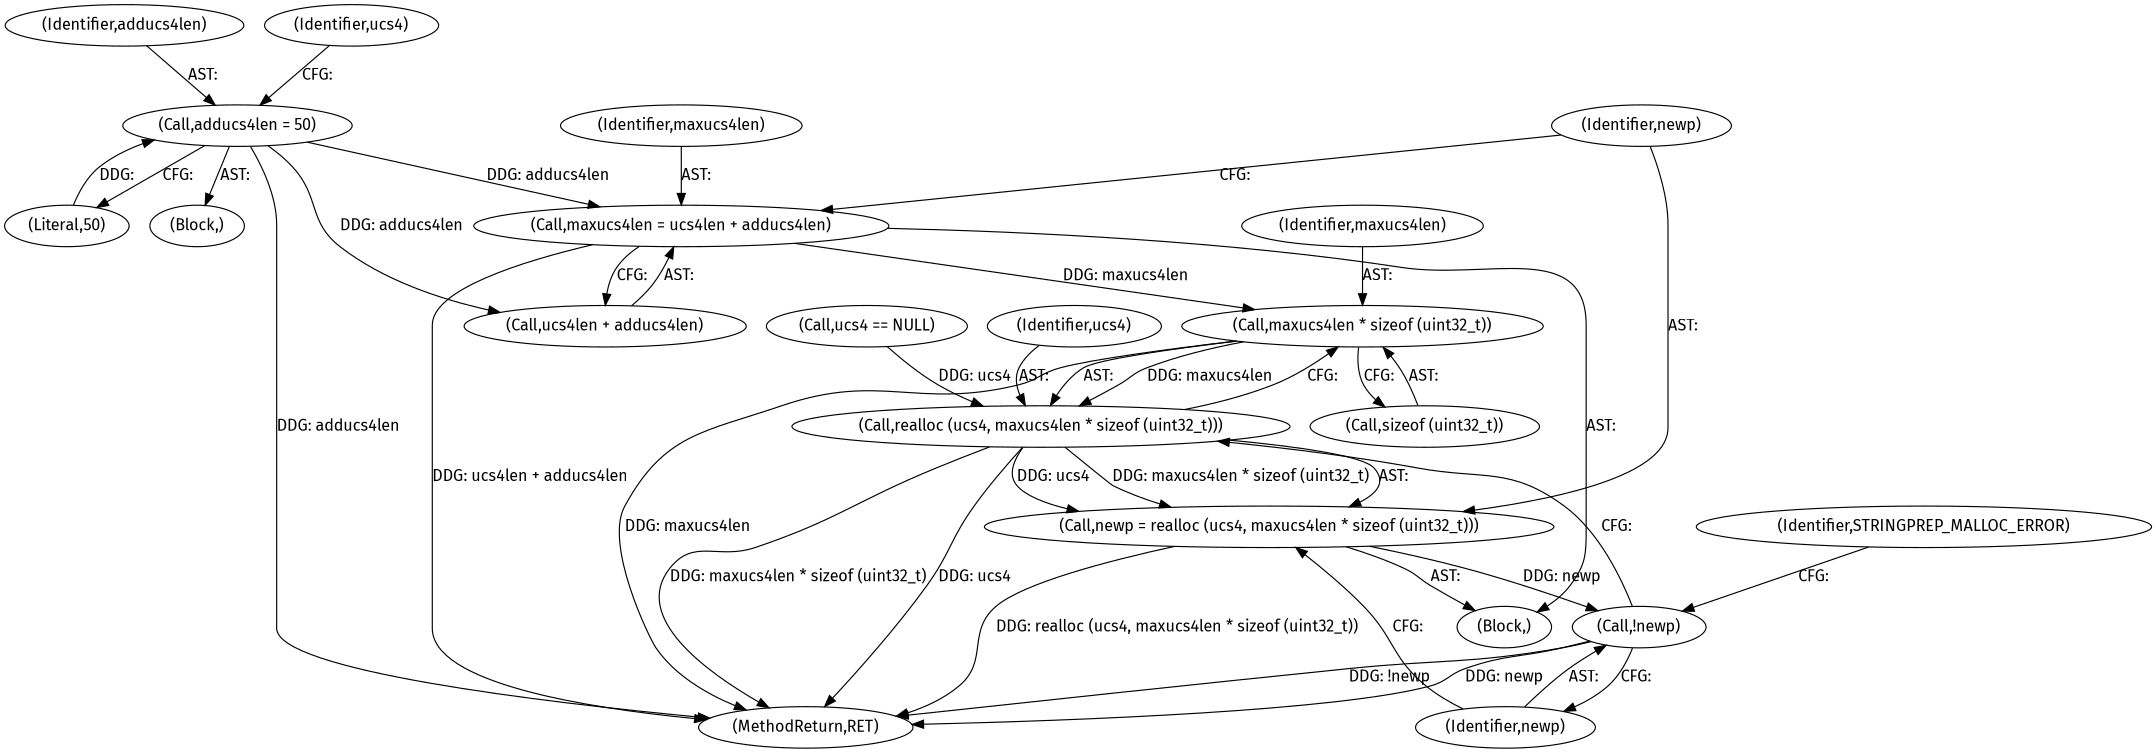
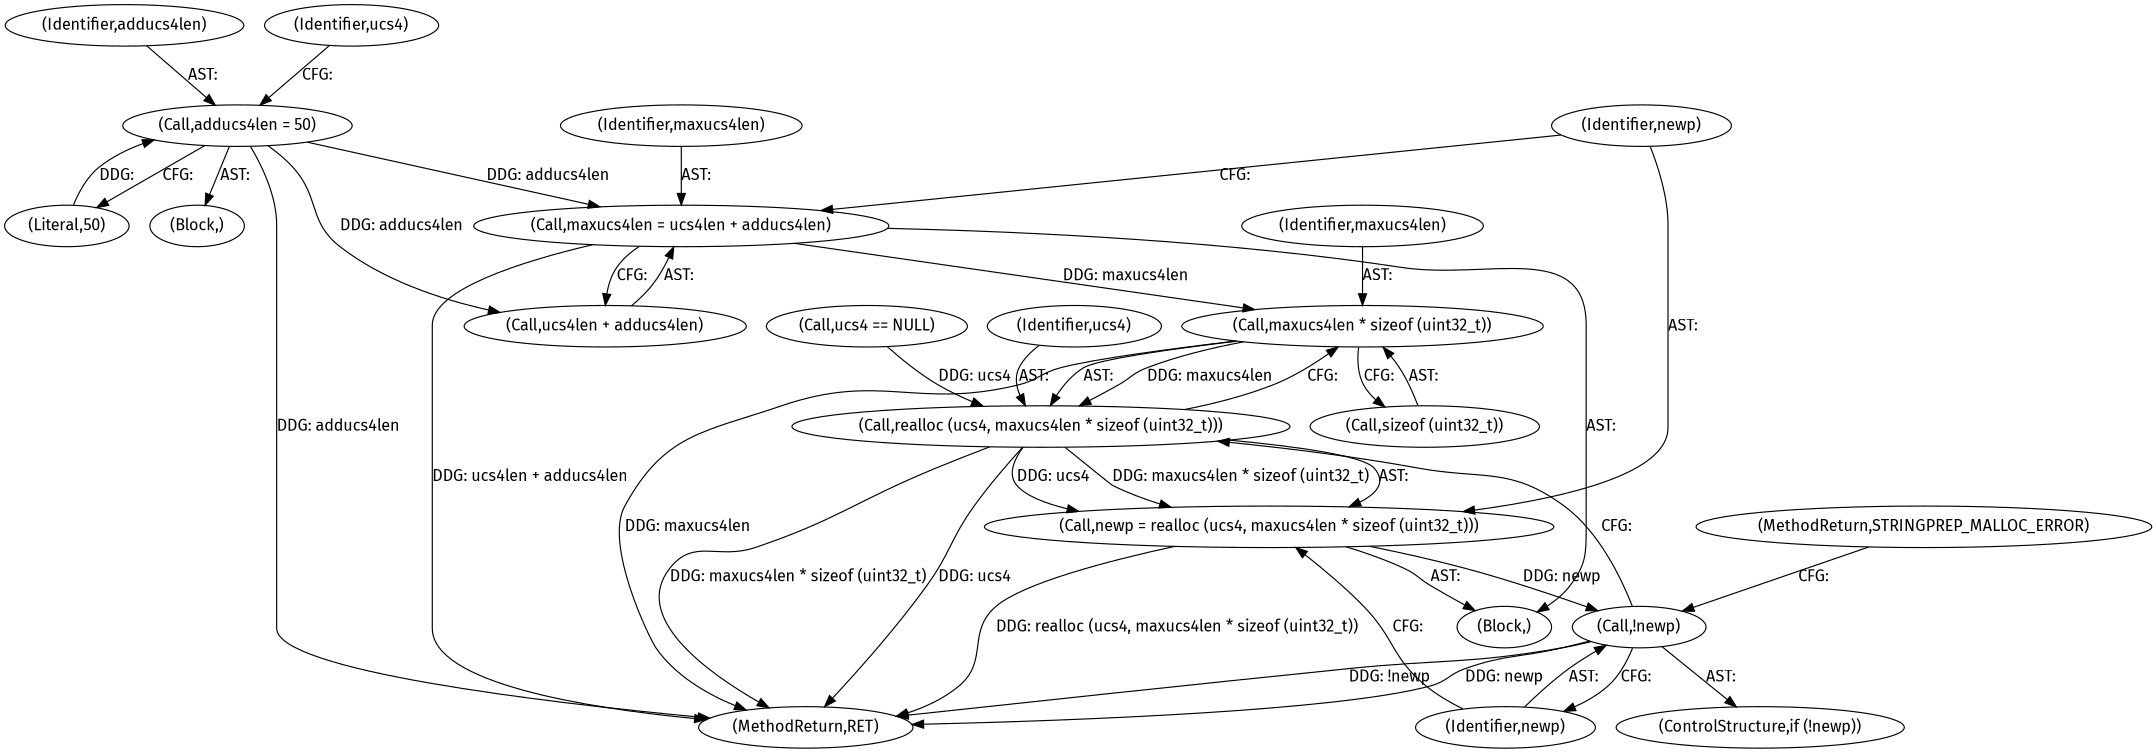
(1924, 527) -> (1924, 527)
none -> (1760, 727)
